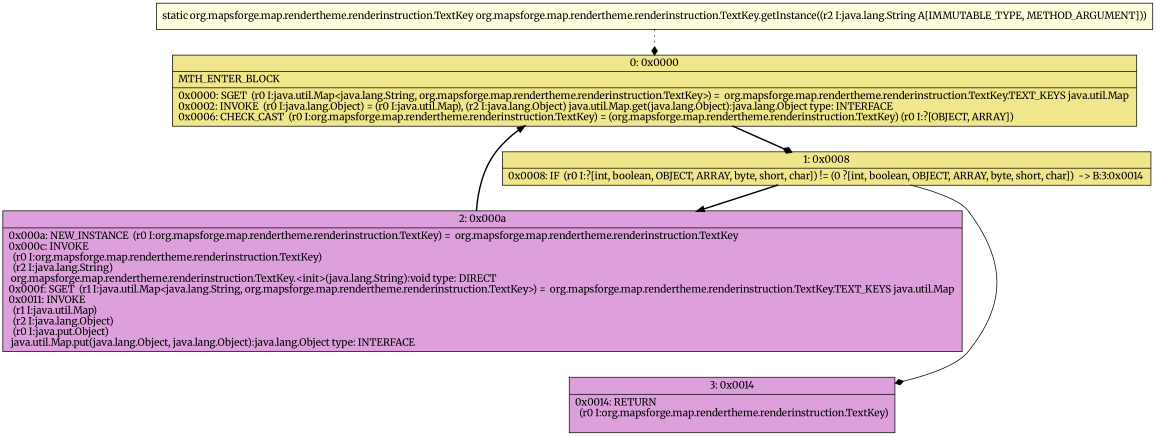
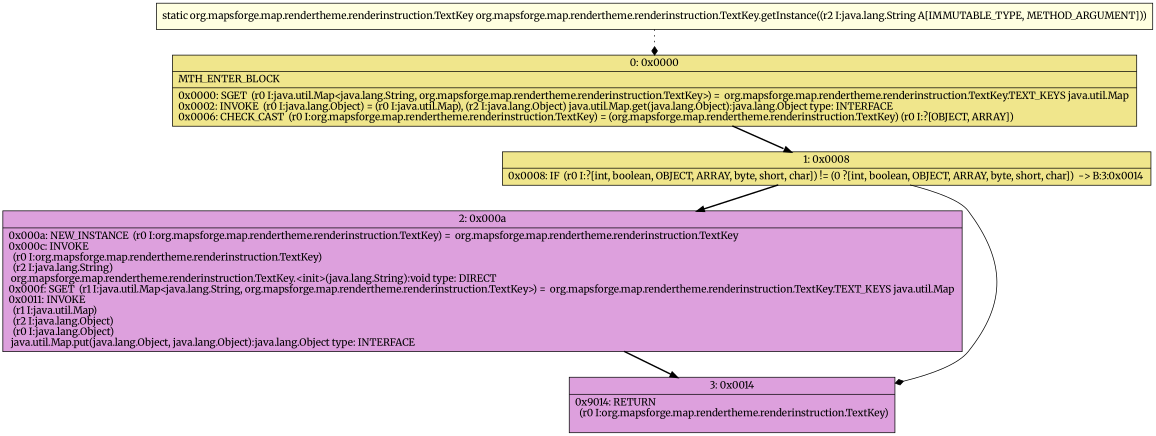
(758, 137) -> (758, 137)
(488, 165) -> (648, 363)
(59, 332) -> (62, 332)
(618, 402) -> (618, 402)
